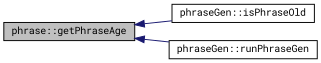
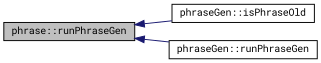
(69, 32) -> (69, 32)
